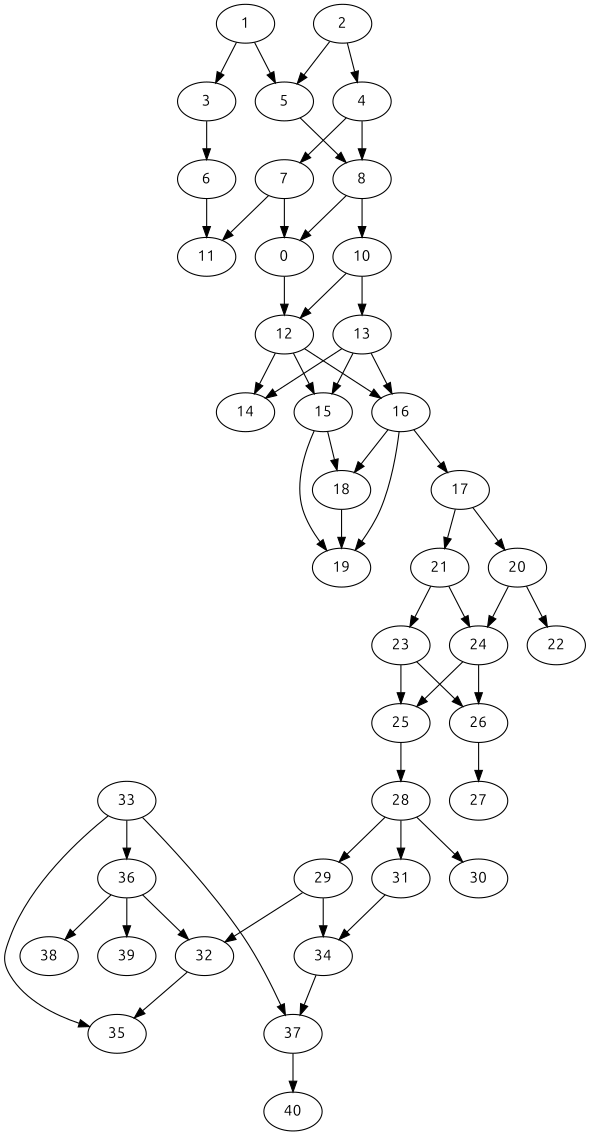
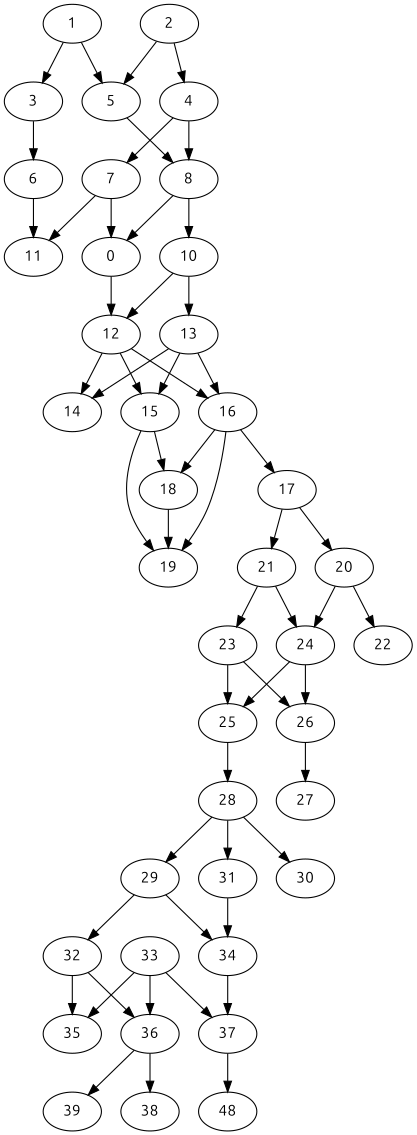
(162, 913) -> (106, 990)
(293, 1112) -> (228, 1112)
